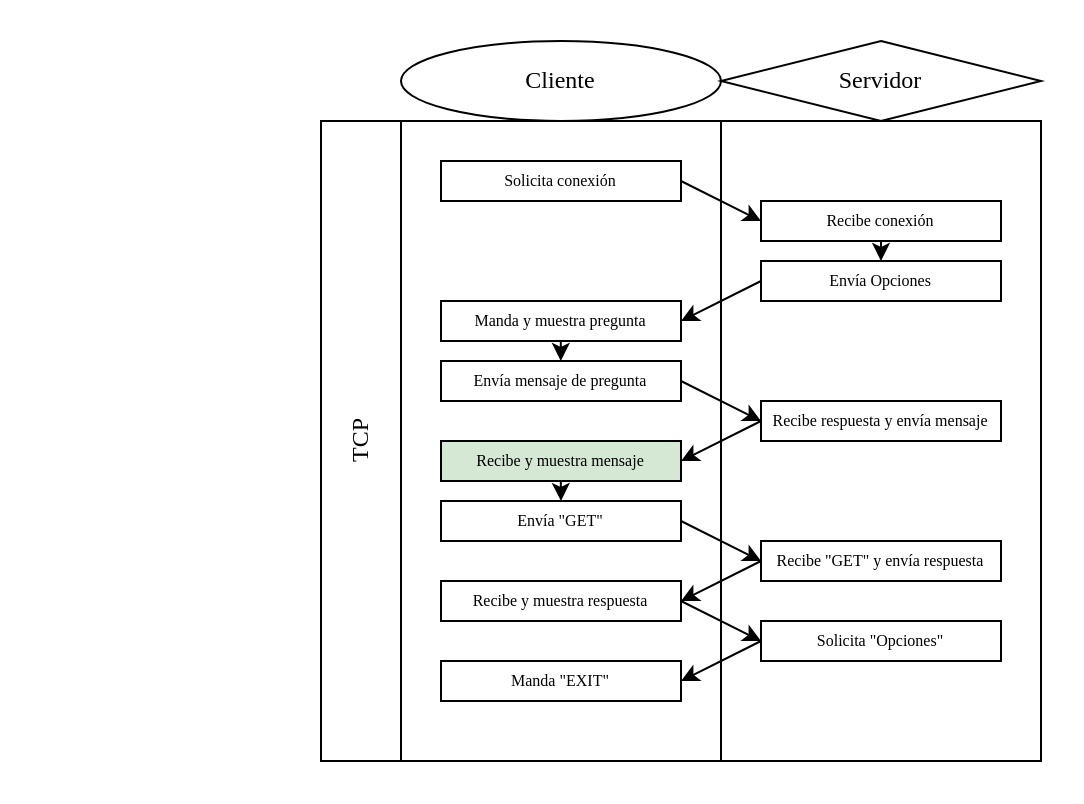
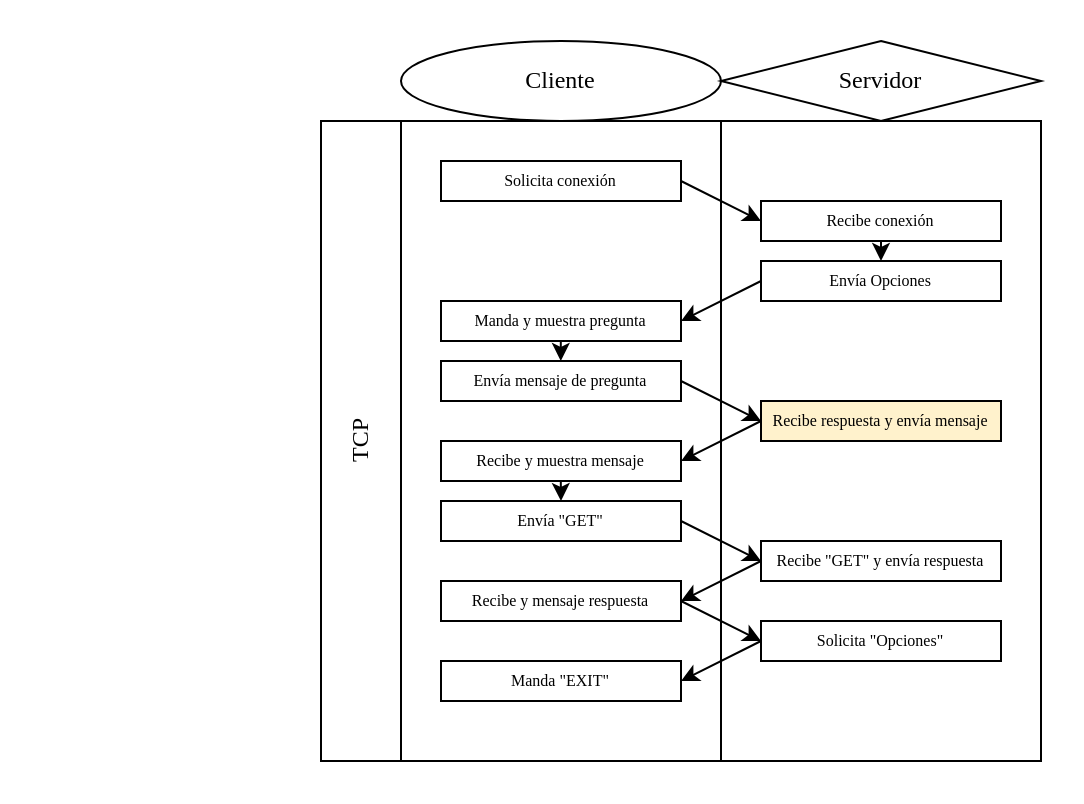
(881, 421) -> (881, 421)
(561, 461) -> (561, 461)
(561, 601) -> (561, 601)
